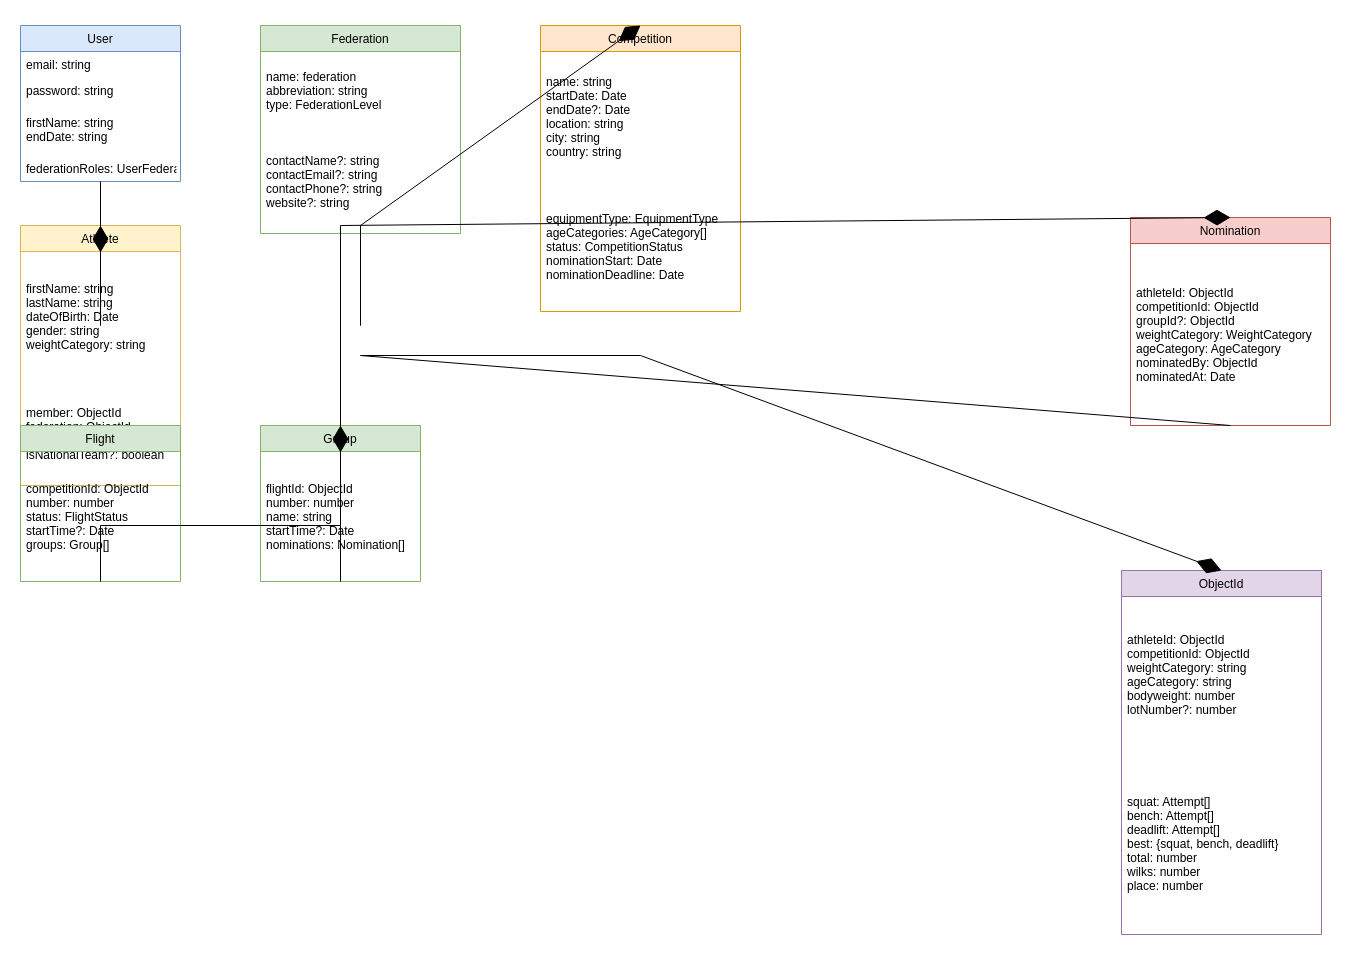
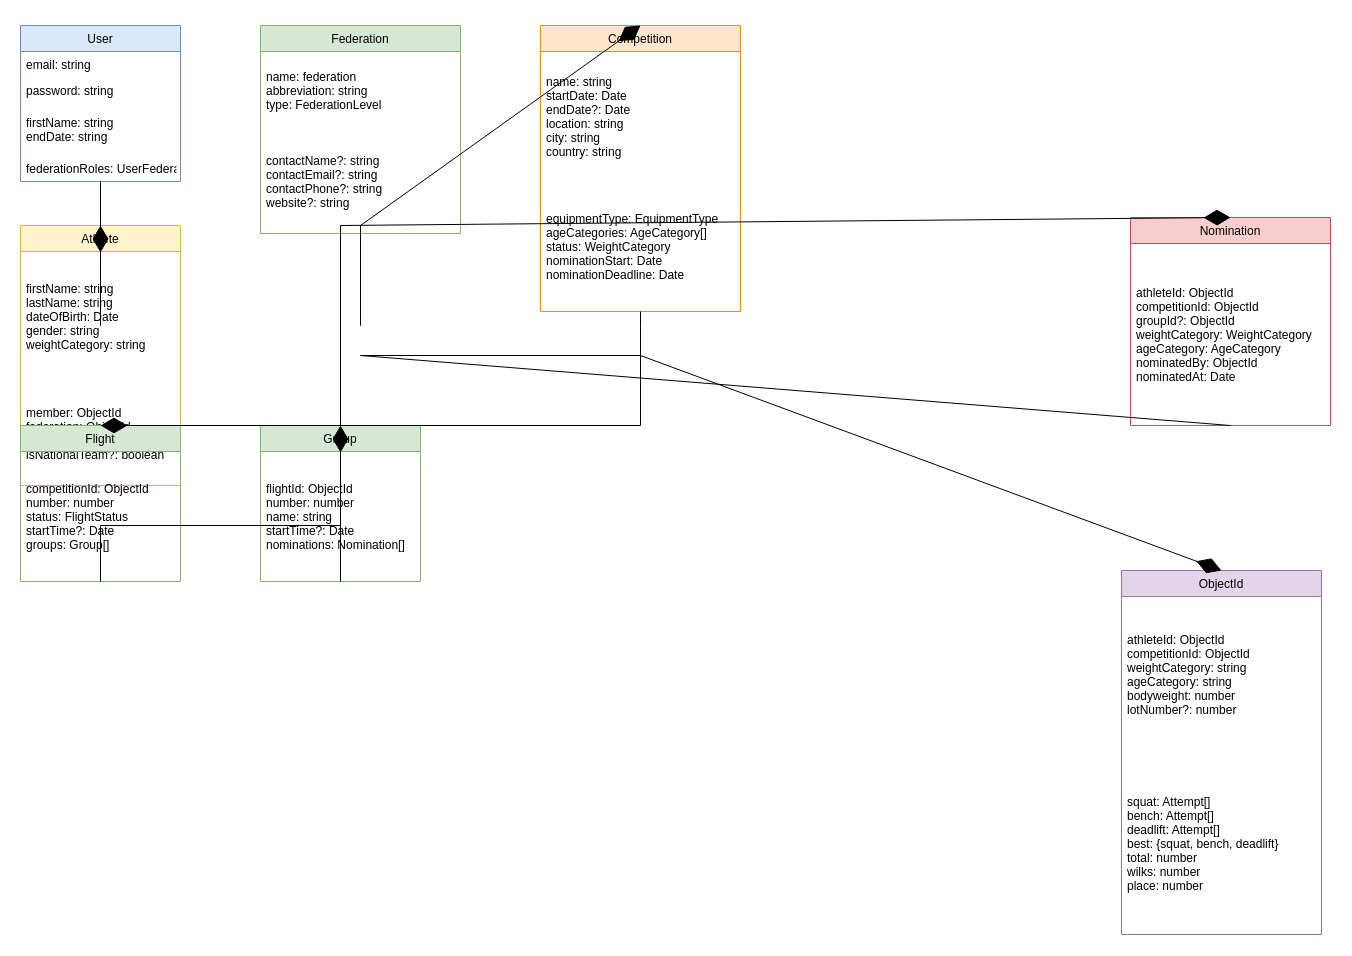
(634, 219) -> (634, 219)
none -> (439, 426)
